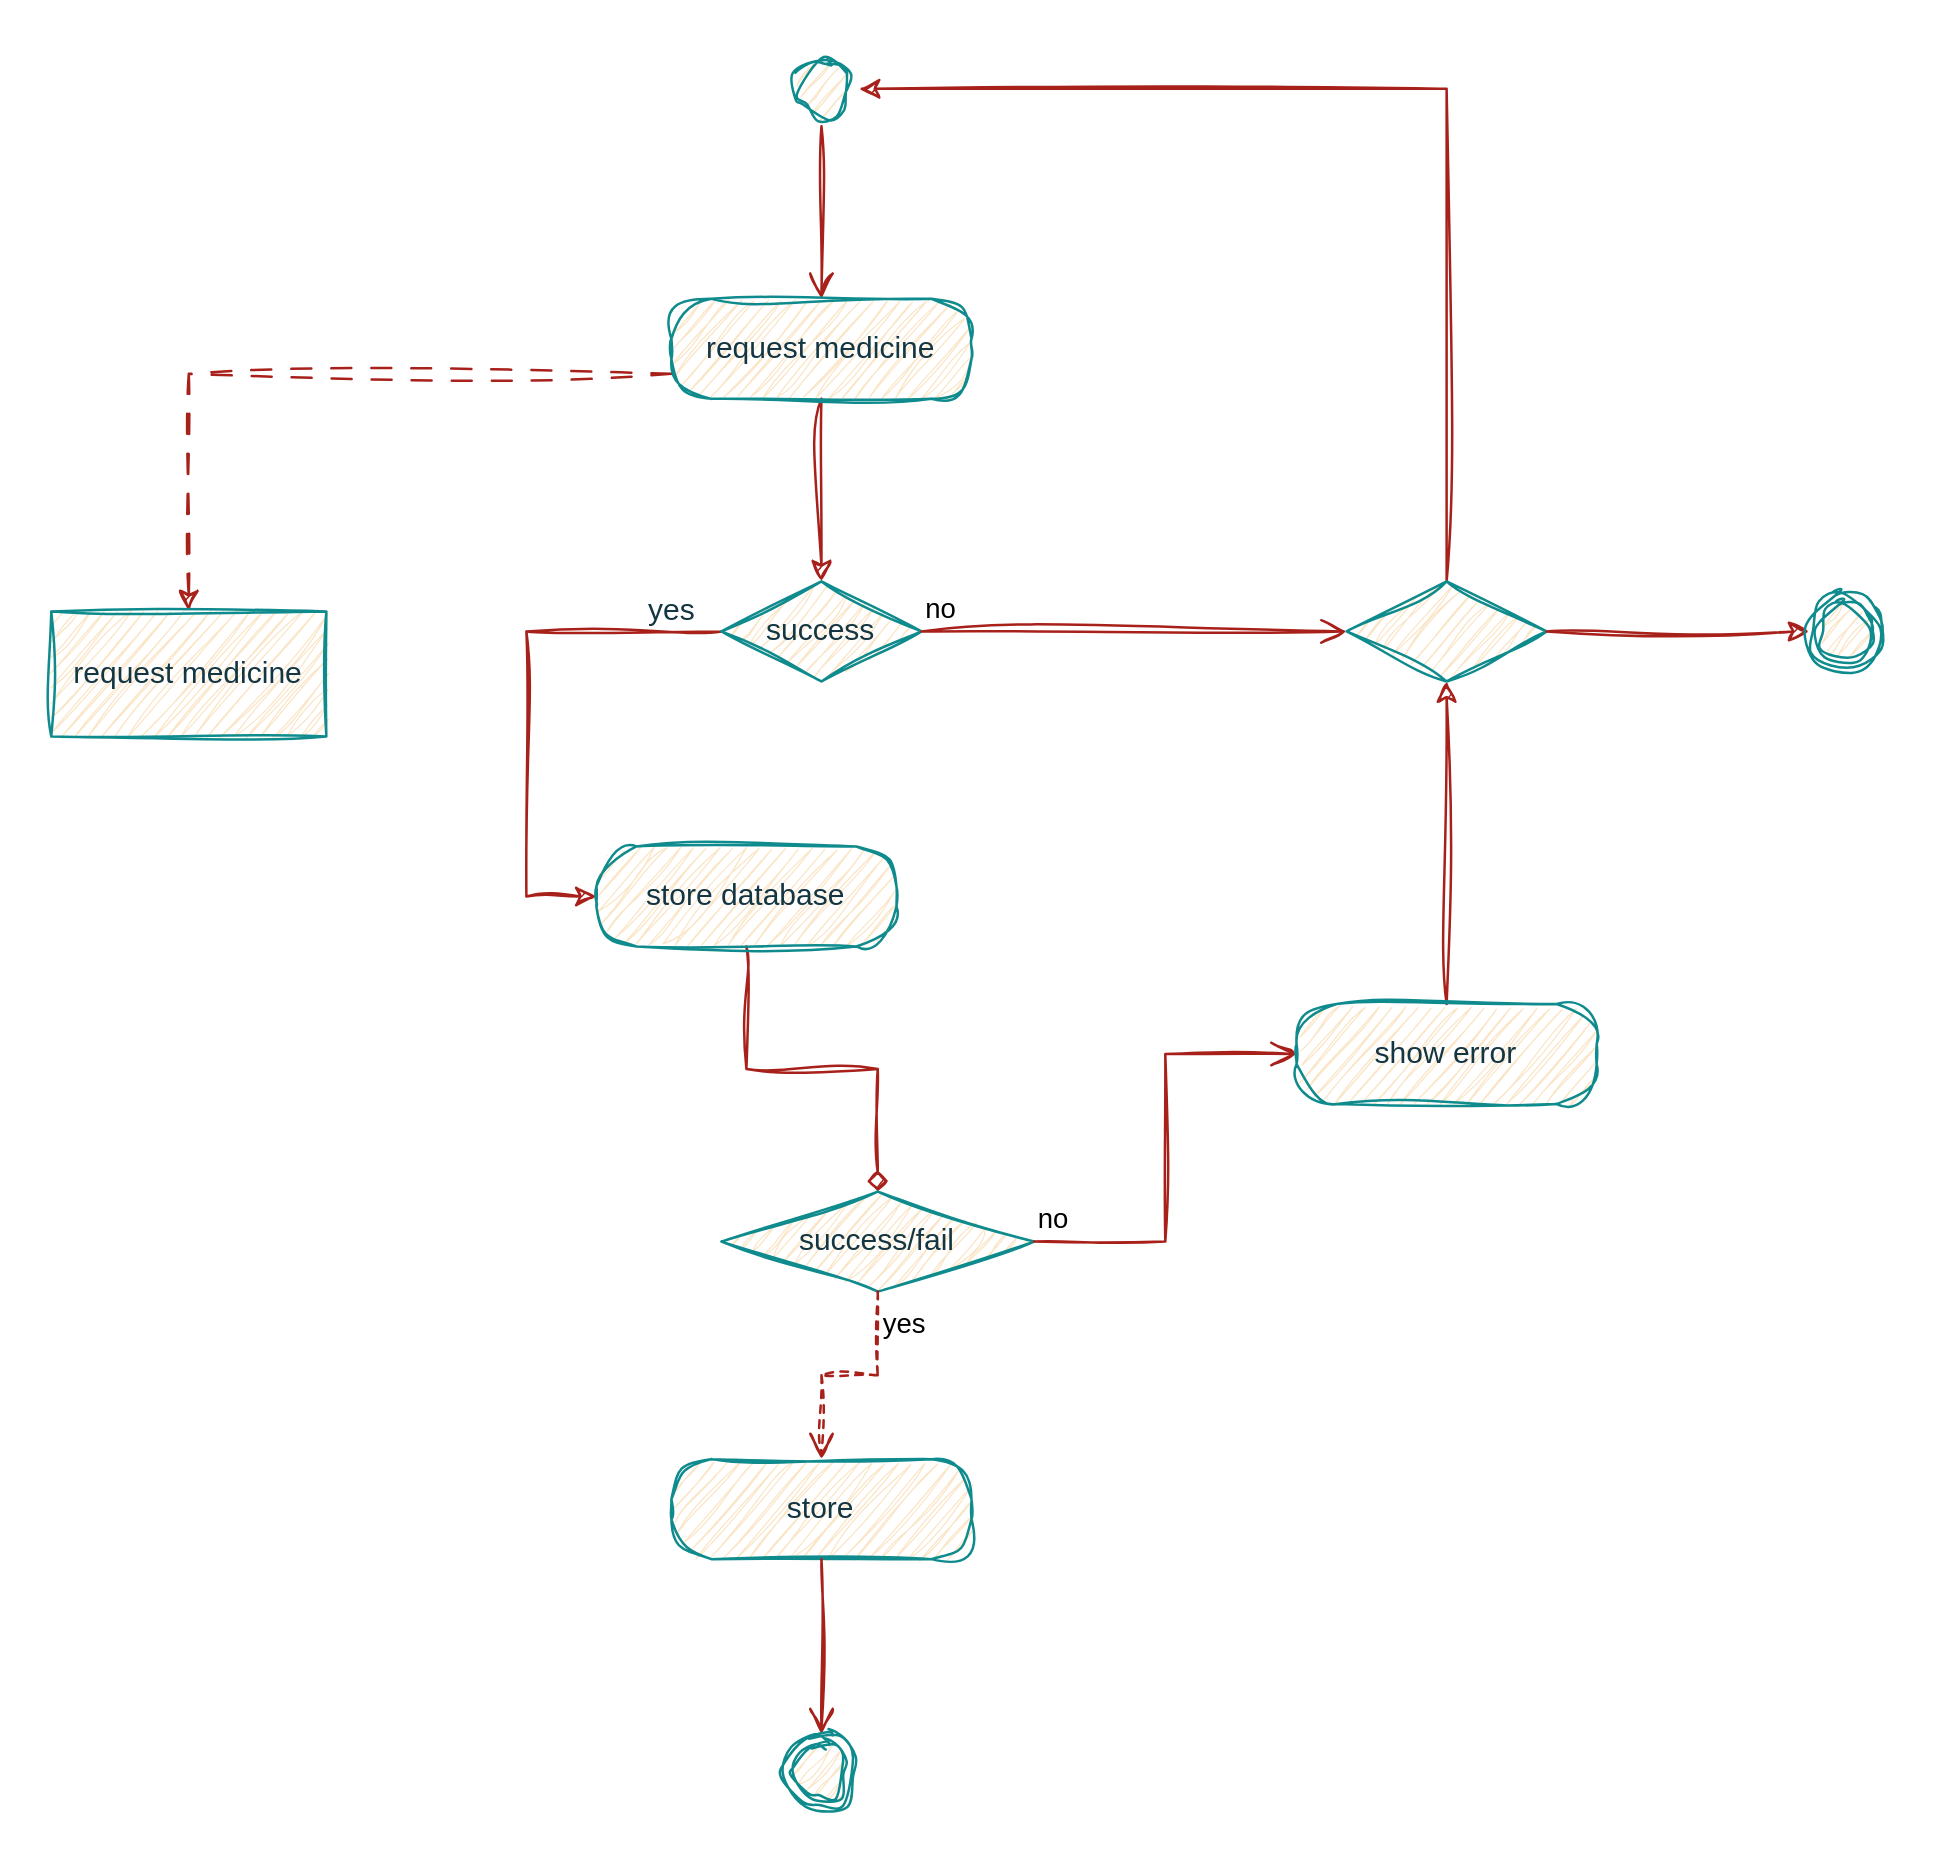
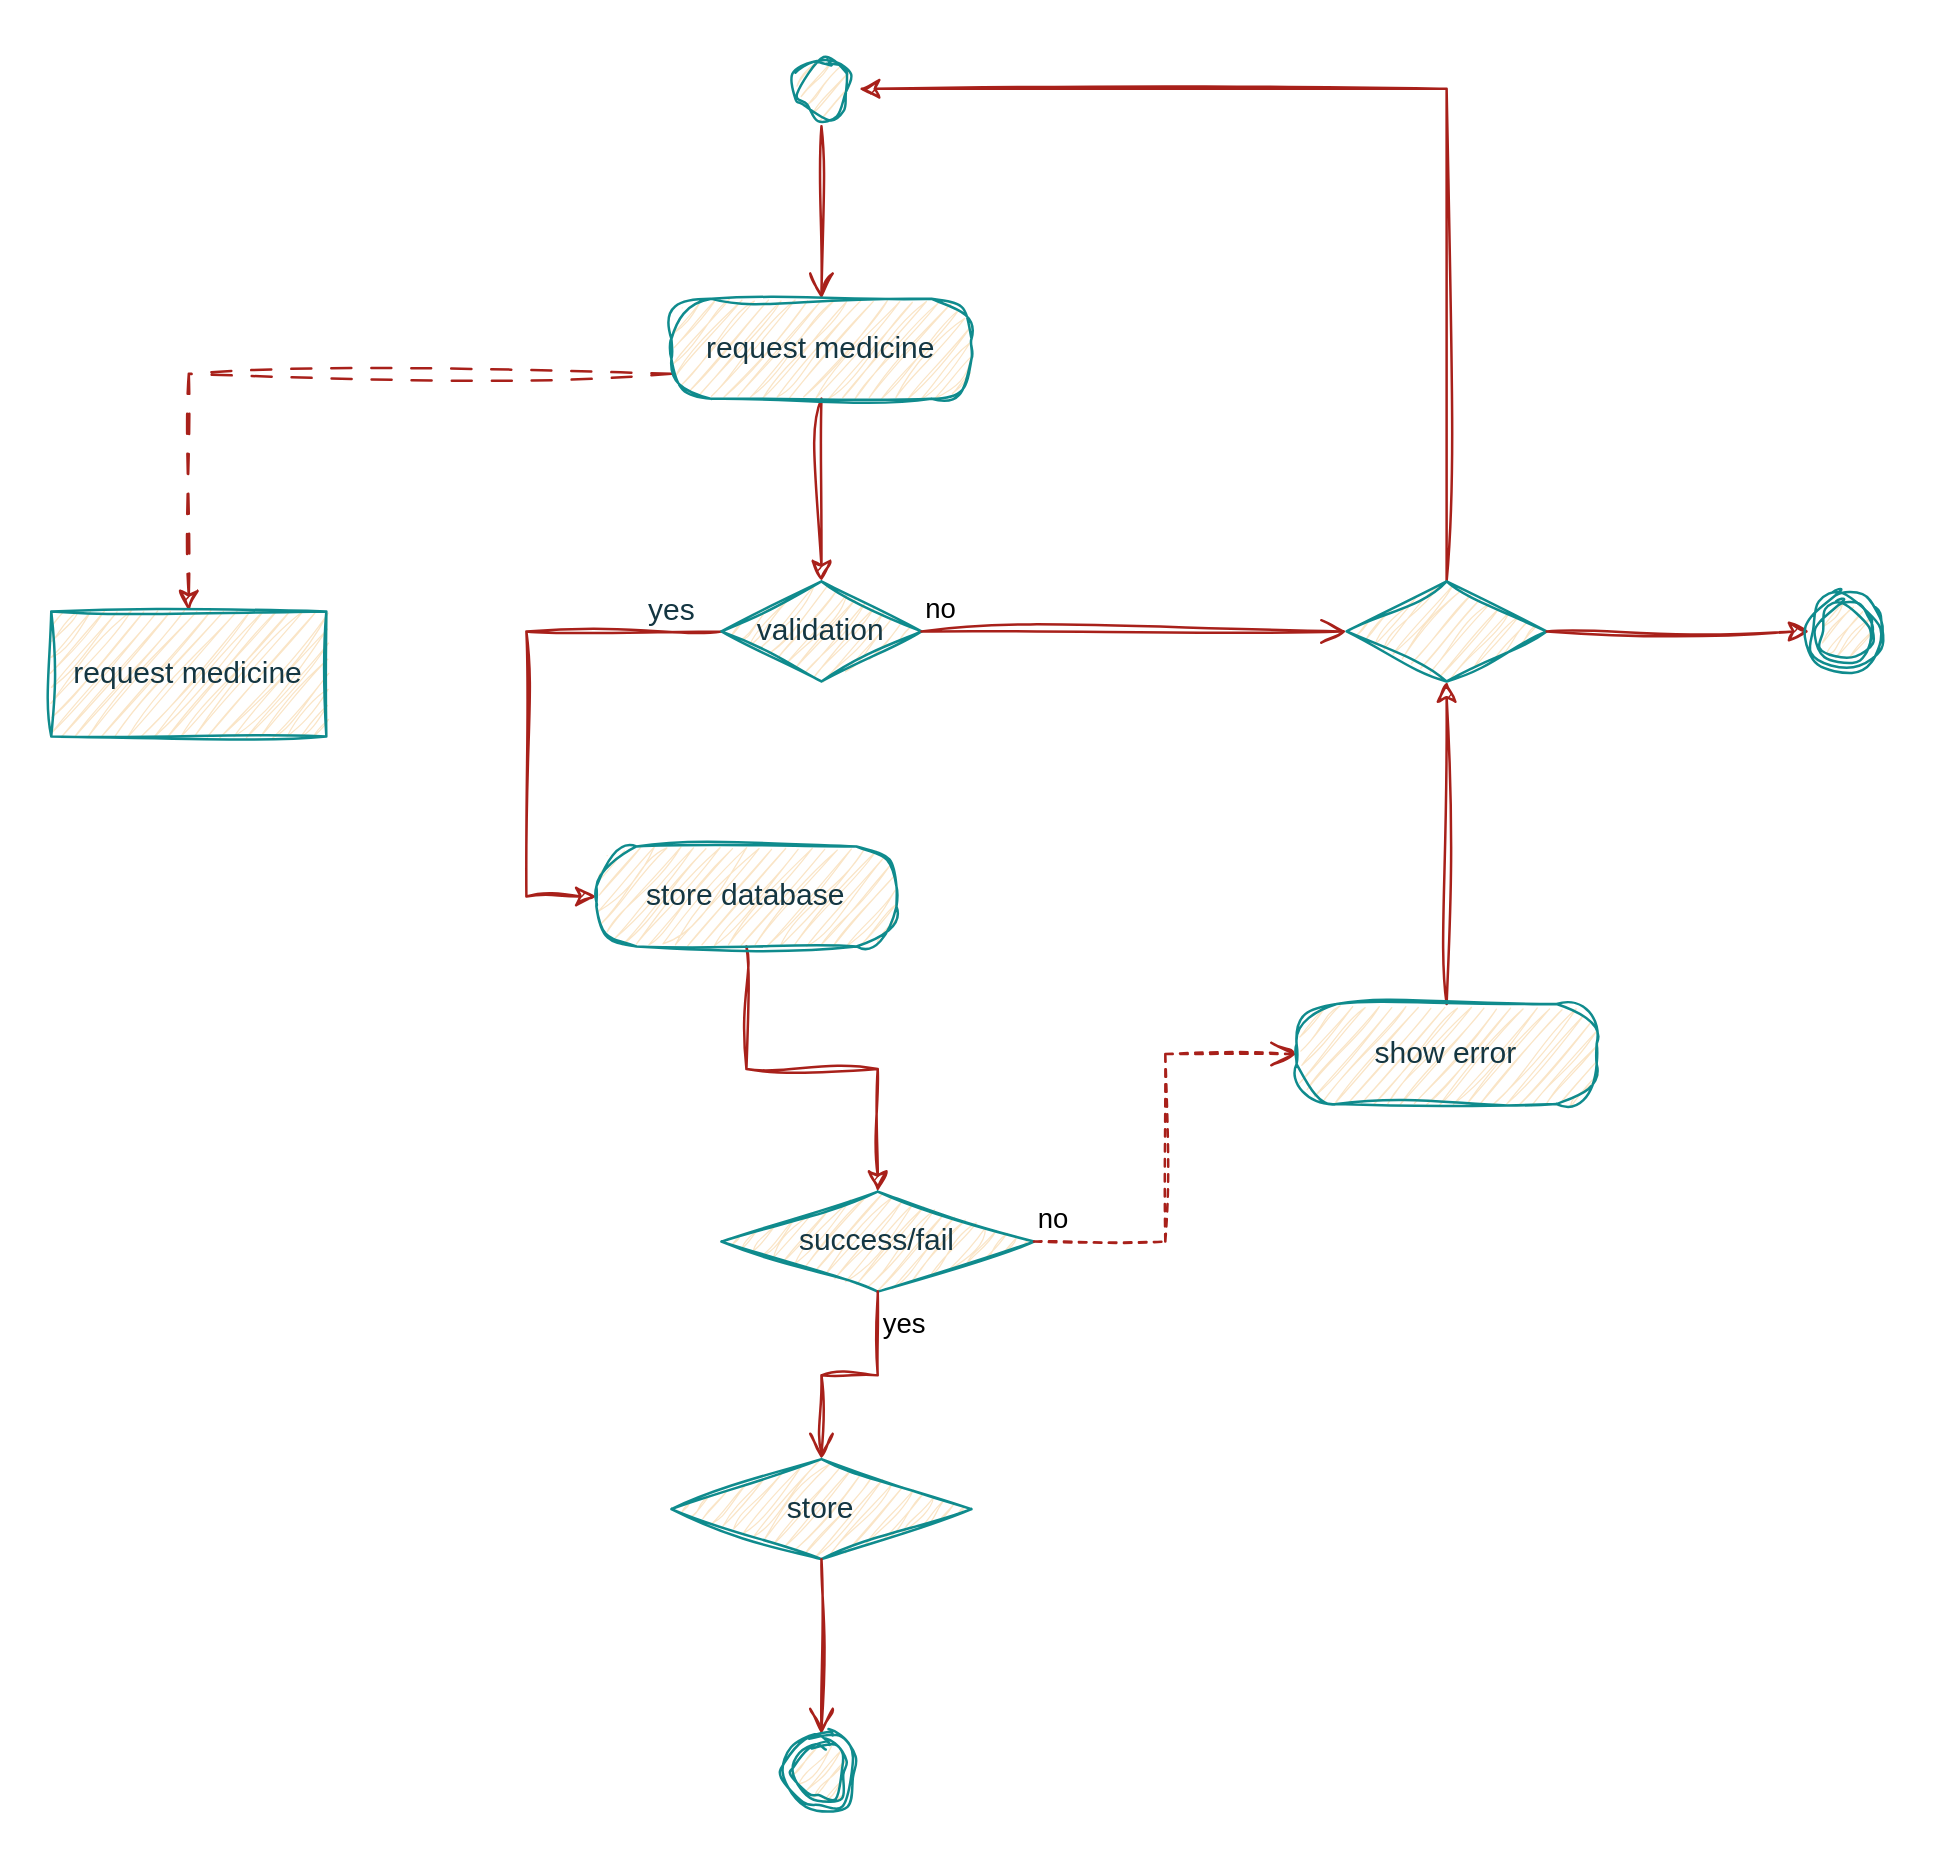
(821, 631) -> (821, 631)
(878, 1171) -> (878, 1172)
(1165, 1214) -> (1165, 1214)
(821, 1388) -> (821, 1388)
(821, 1509) -> (821, 1509)
